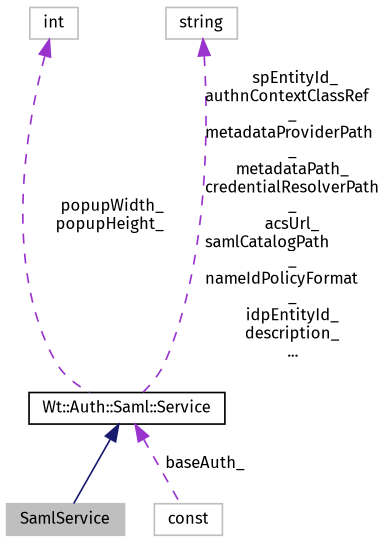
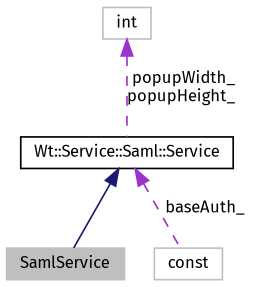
(202, 23) -> none
(127, 408) -> (127, 153)
